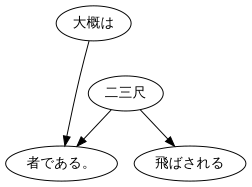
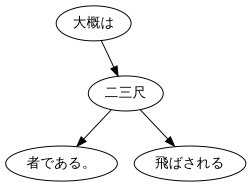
(77, 88) -> (108, 54)
